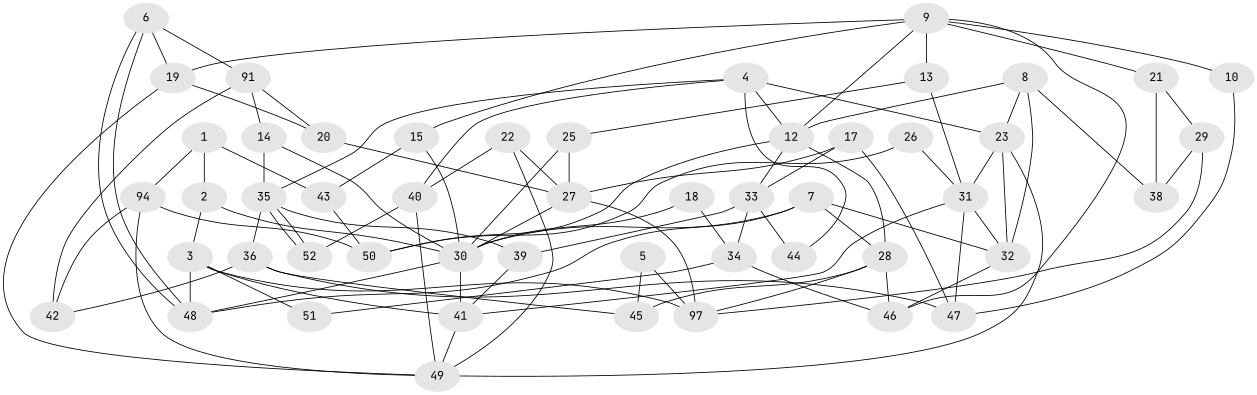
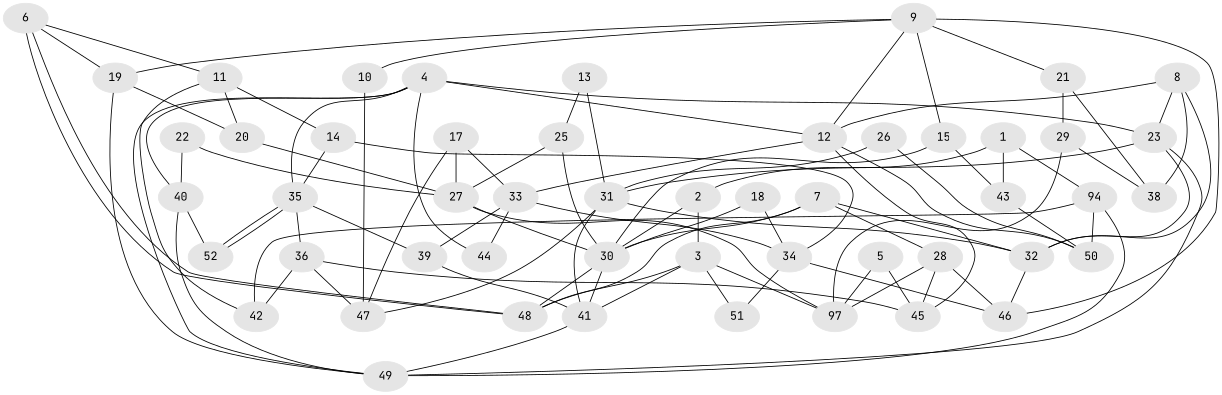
(927, 48) -> none
(248, 78) -> (220, 78)
(866, 180) -> (900, 208)
(365, 193) -> (646, 157)
(553, 264) -> (137, 186)
